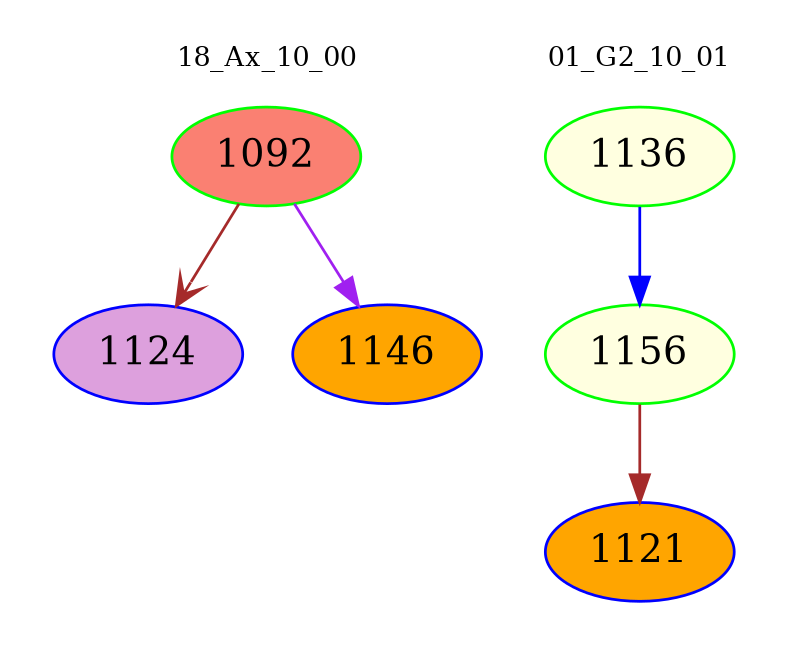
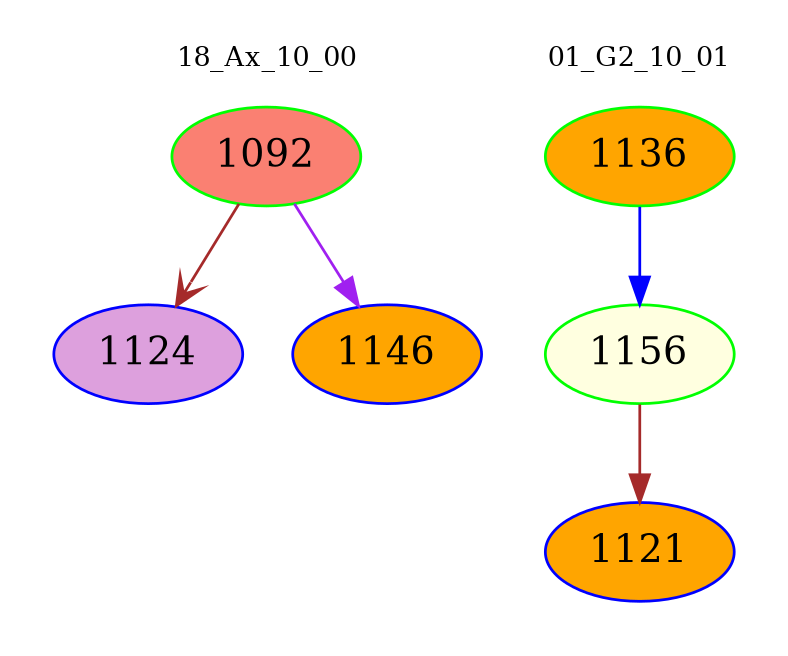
(640, 157) -> (640, 157)
